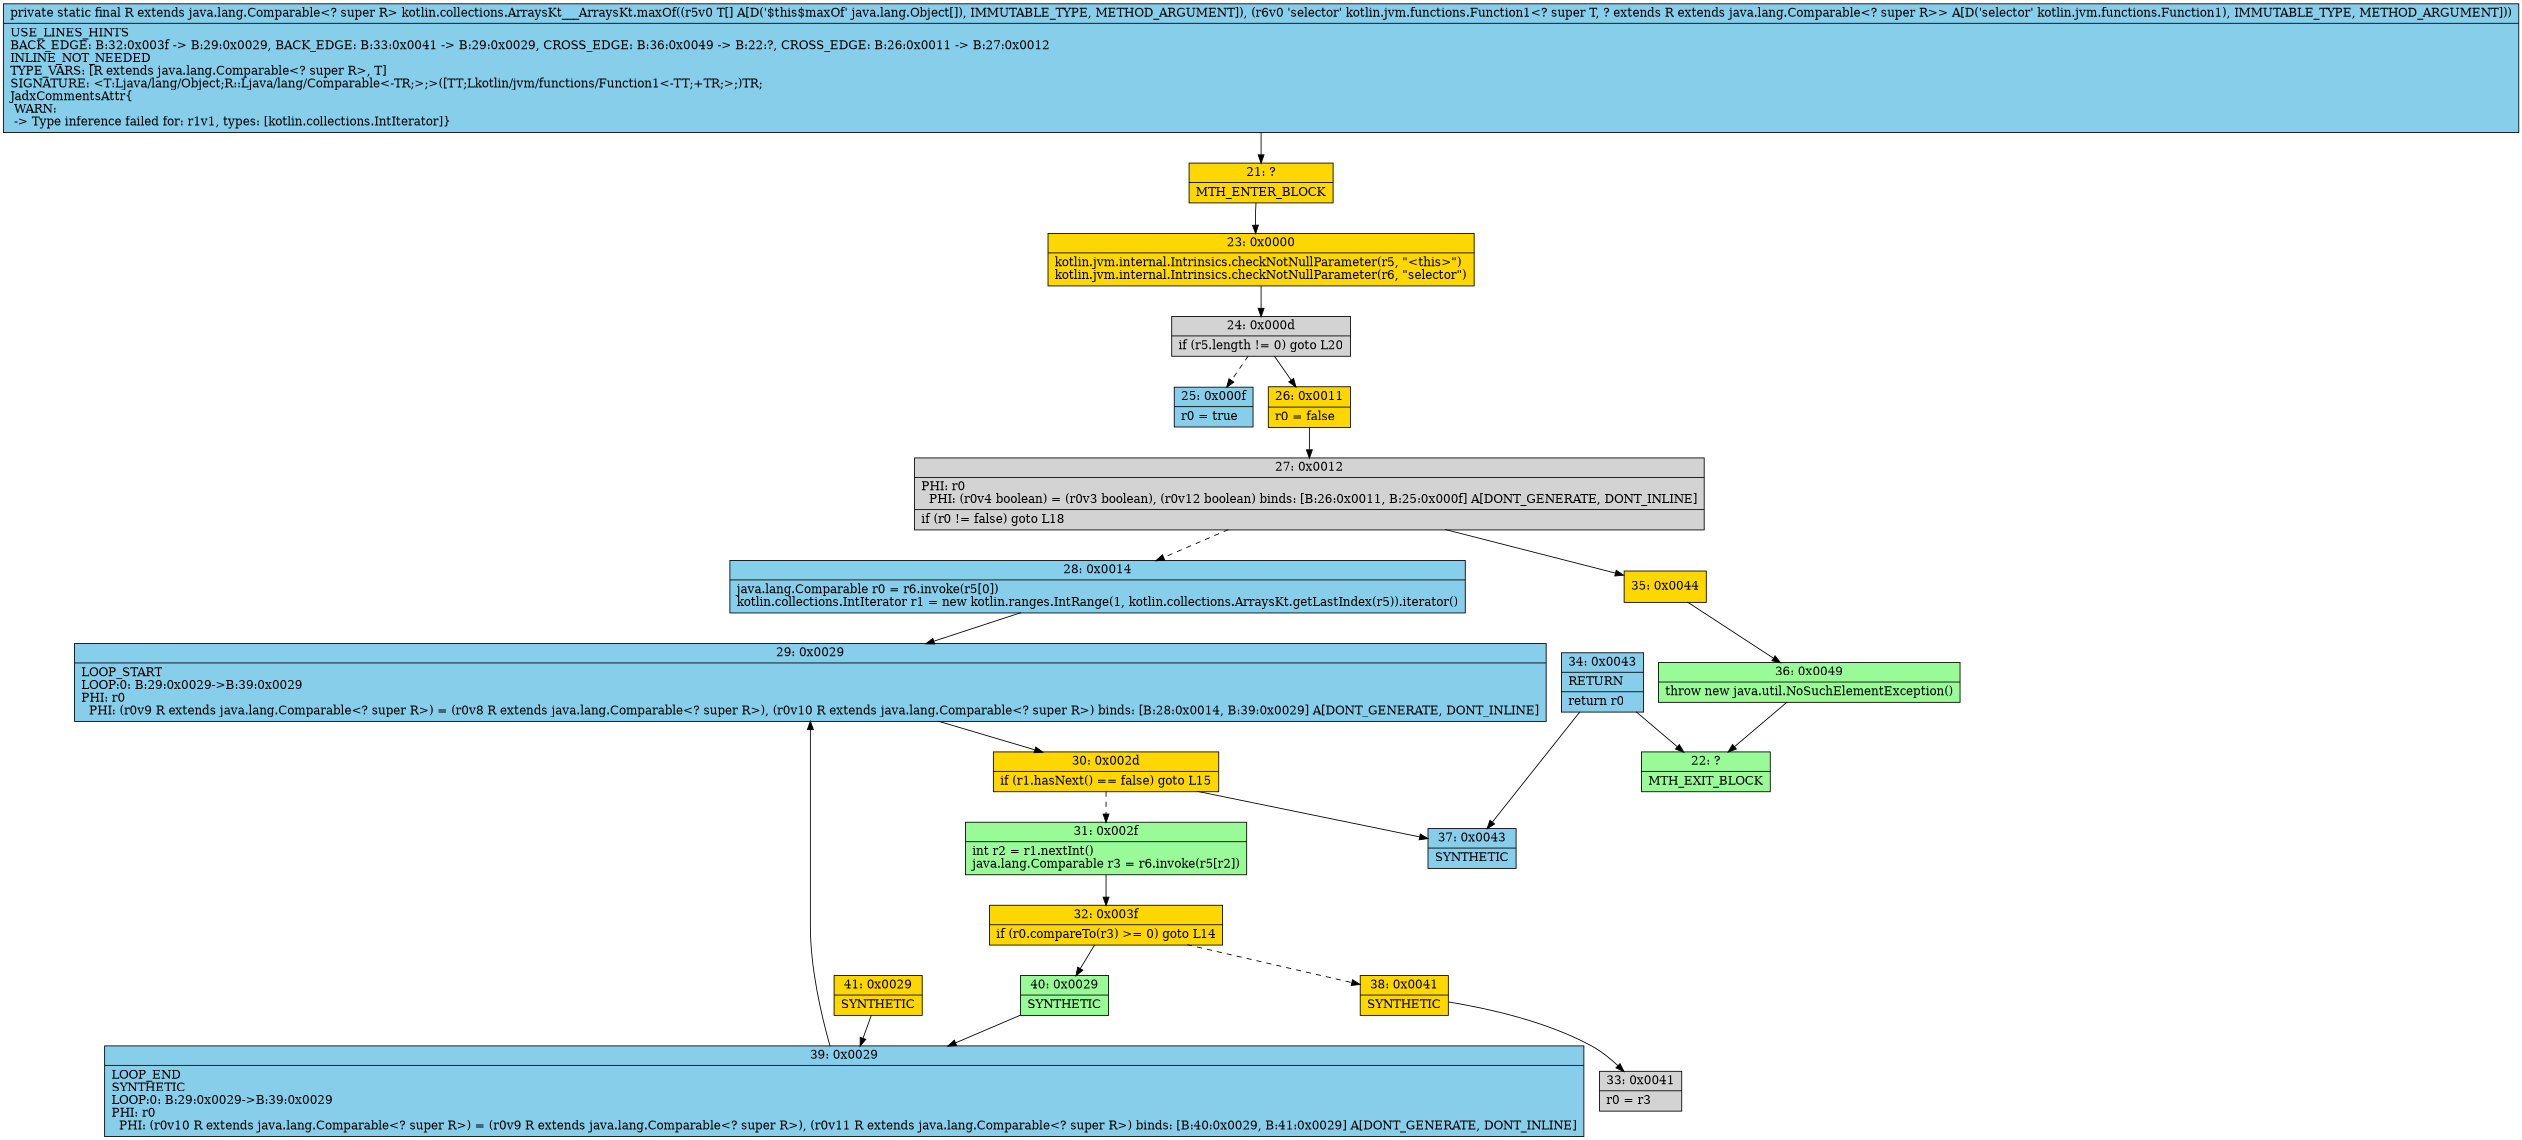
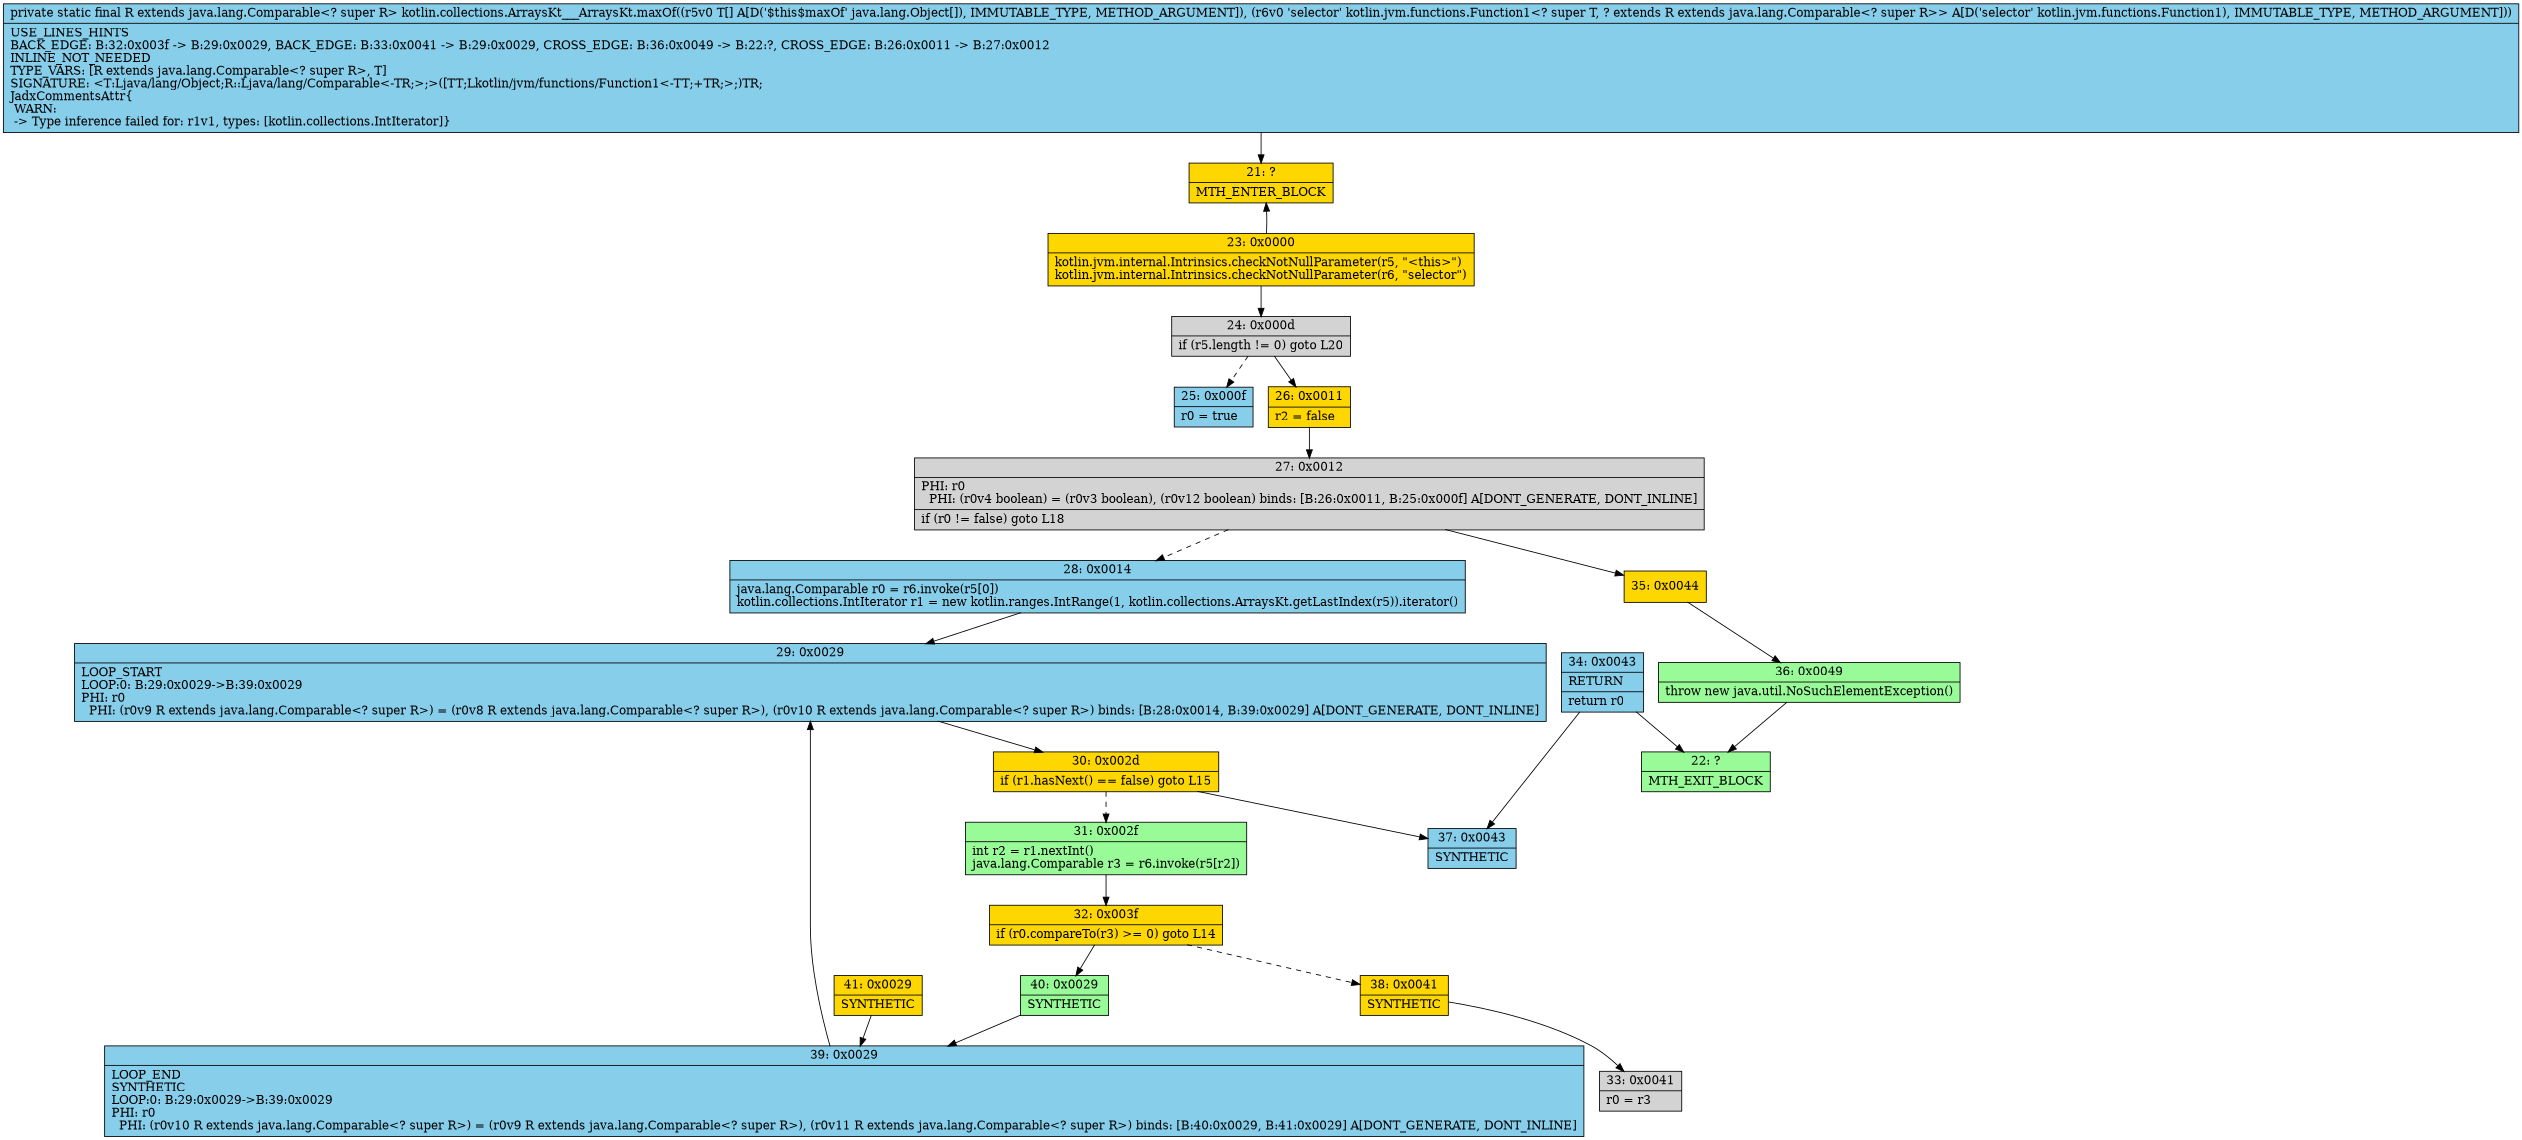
(1255, 214) -> (1267, 222)
(1305, 417) -> (1305, 417)
